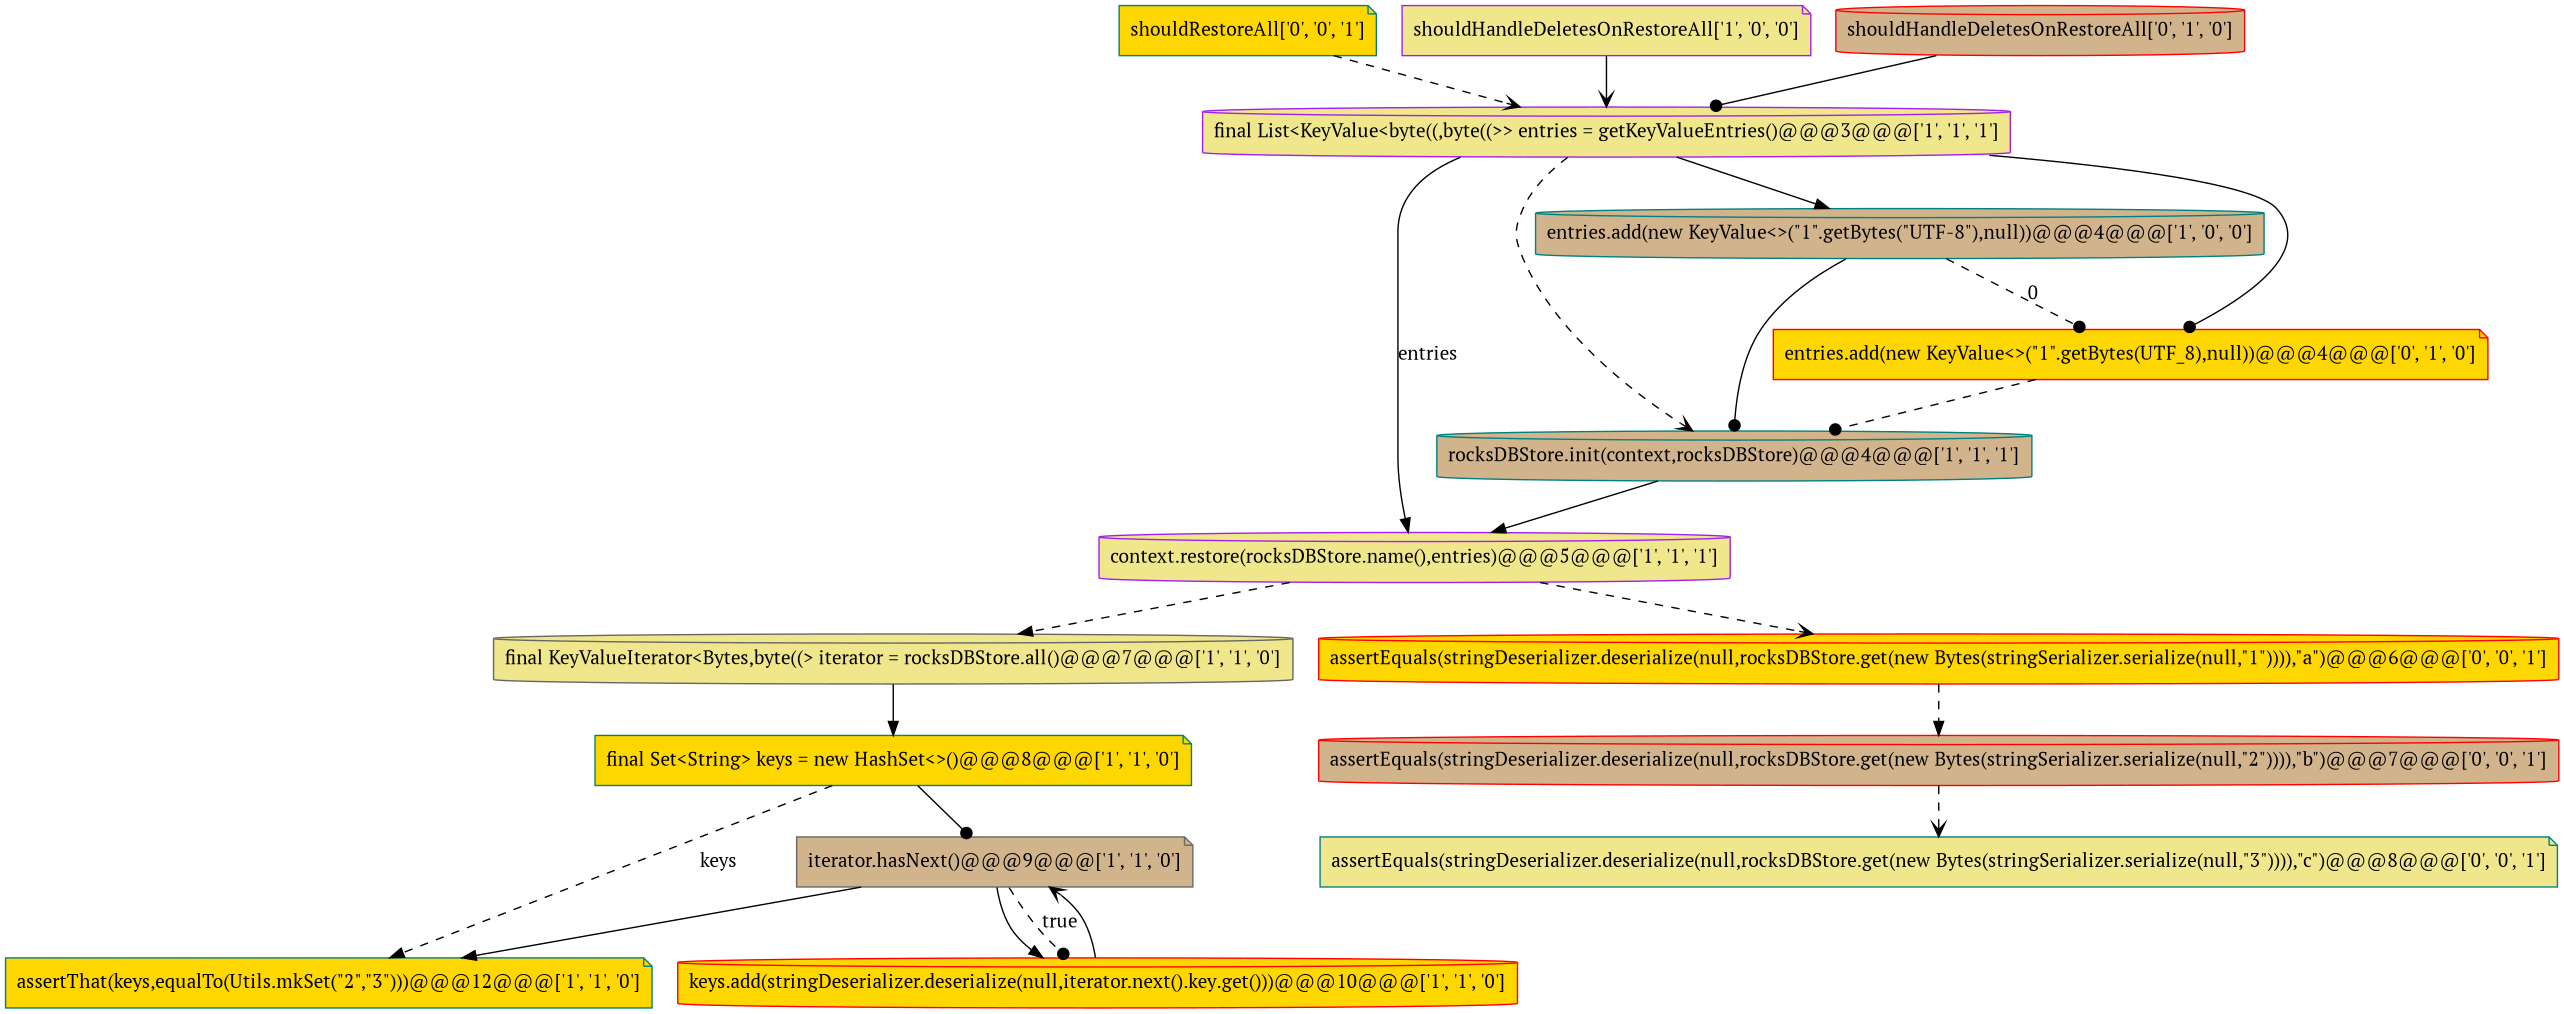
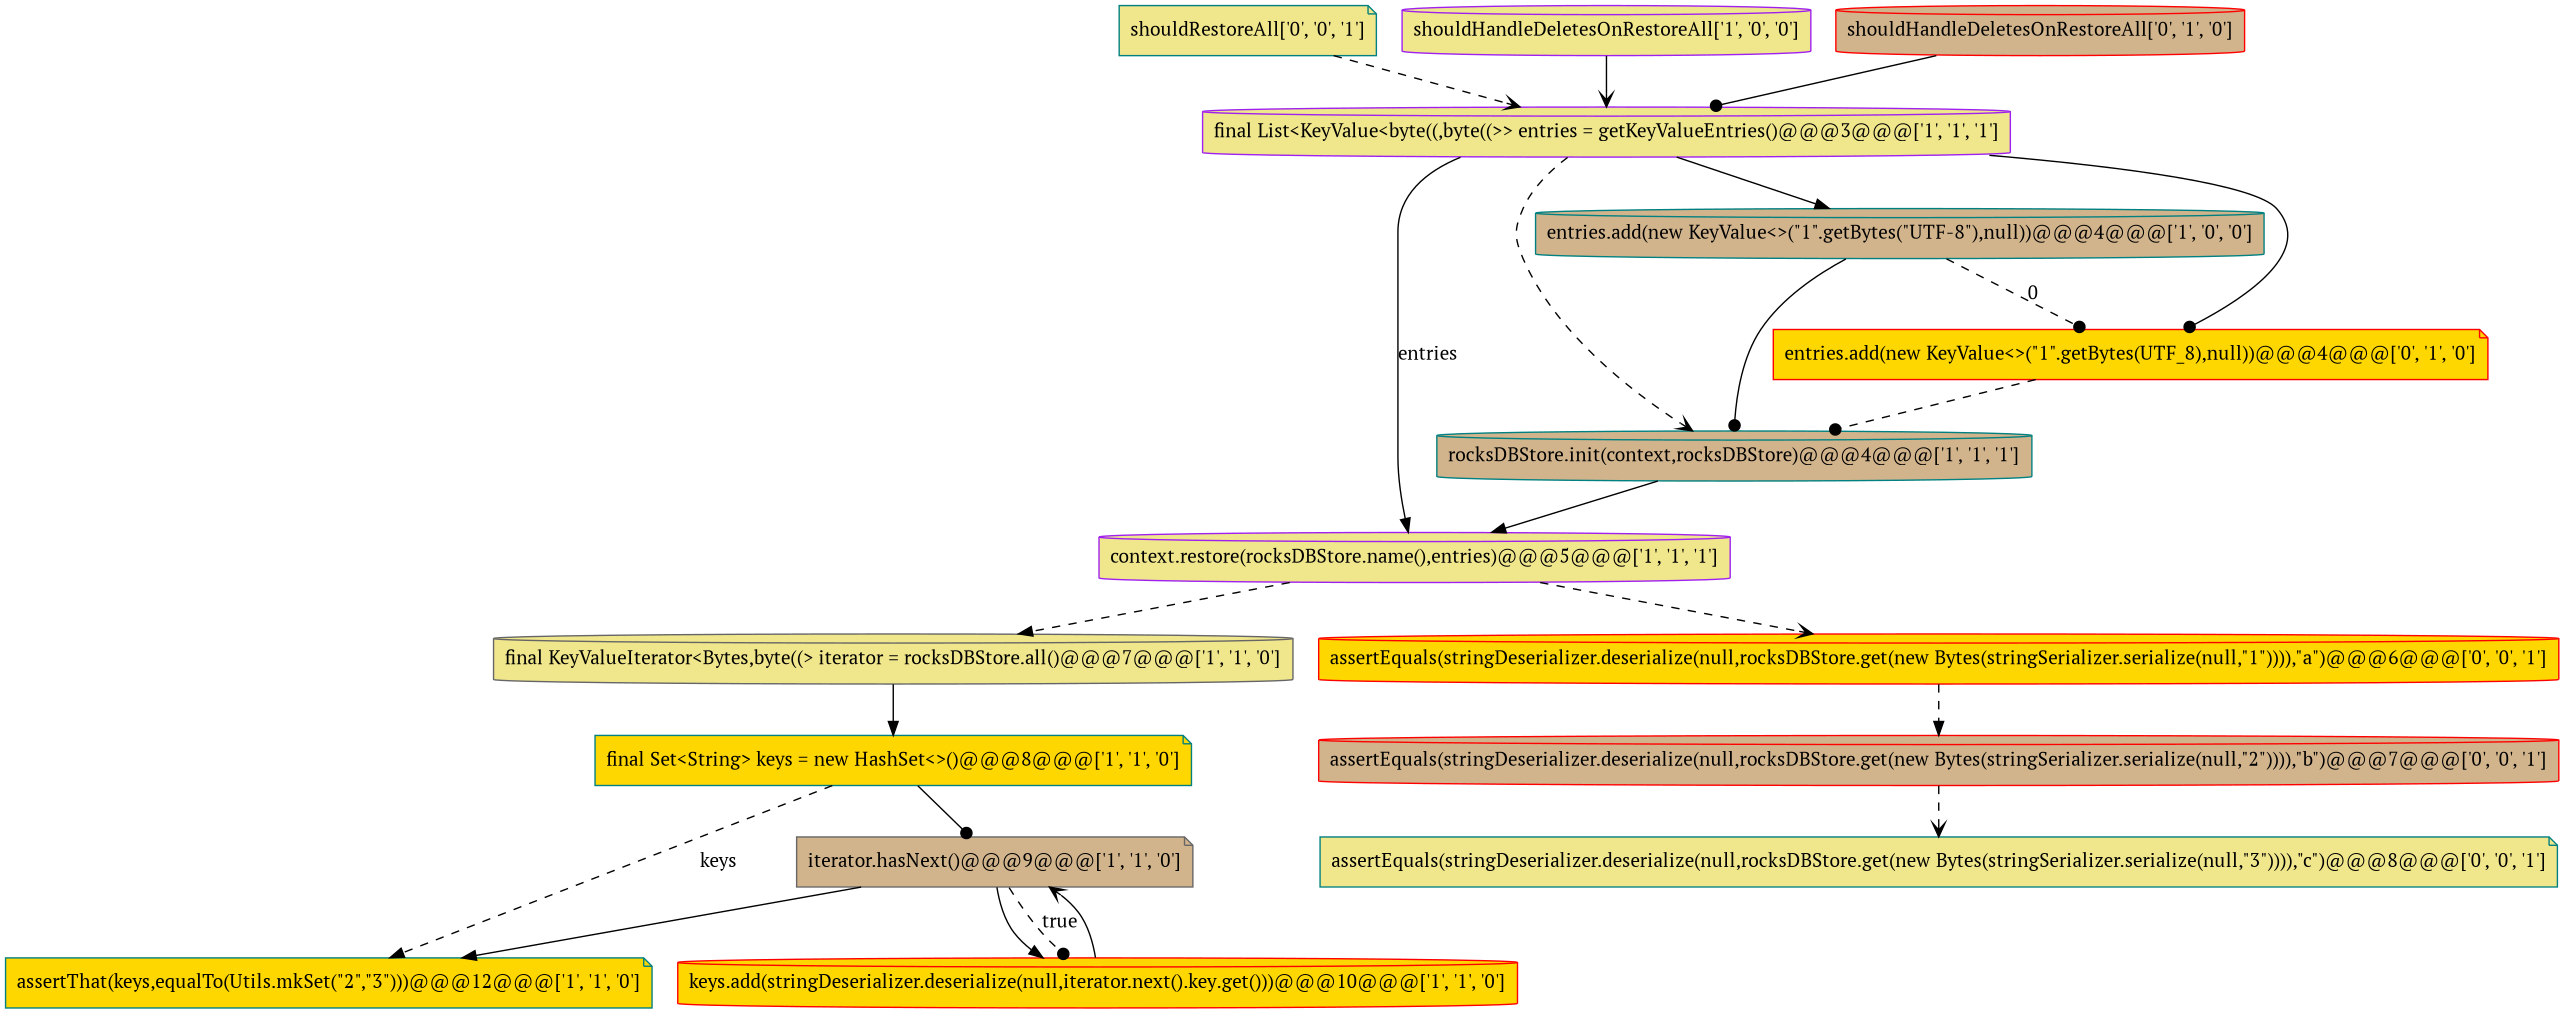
(1248, 31) -> (1248, 31)
(1606, 31) -> (1606, 31)
